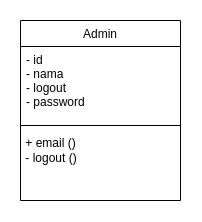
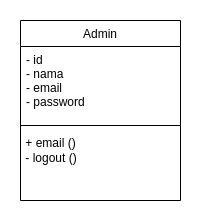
(36, 60) -> (36, 60)
